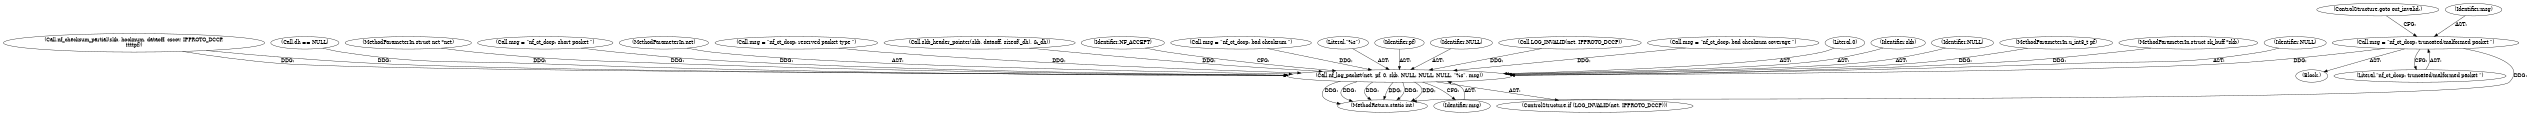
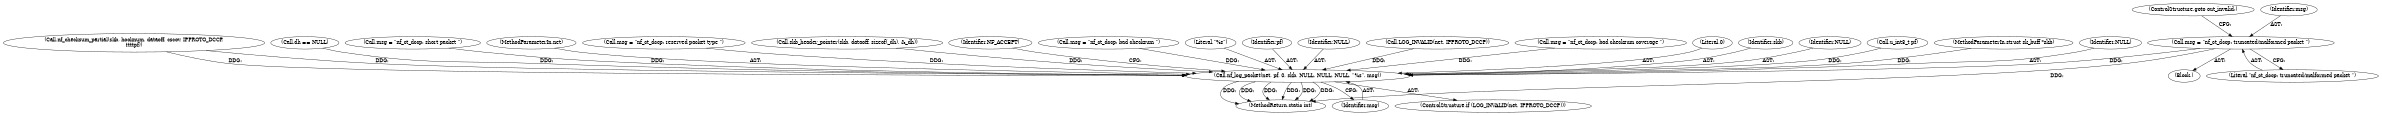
(408, 43) -> none
(2056, 43) -> (1897, 43)
